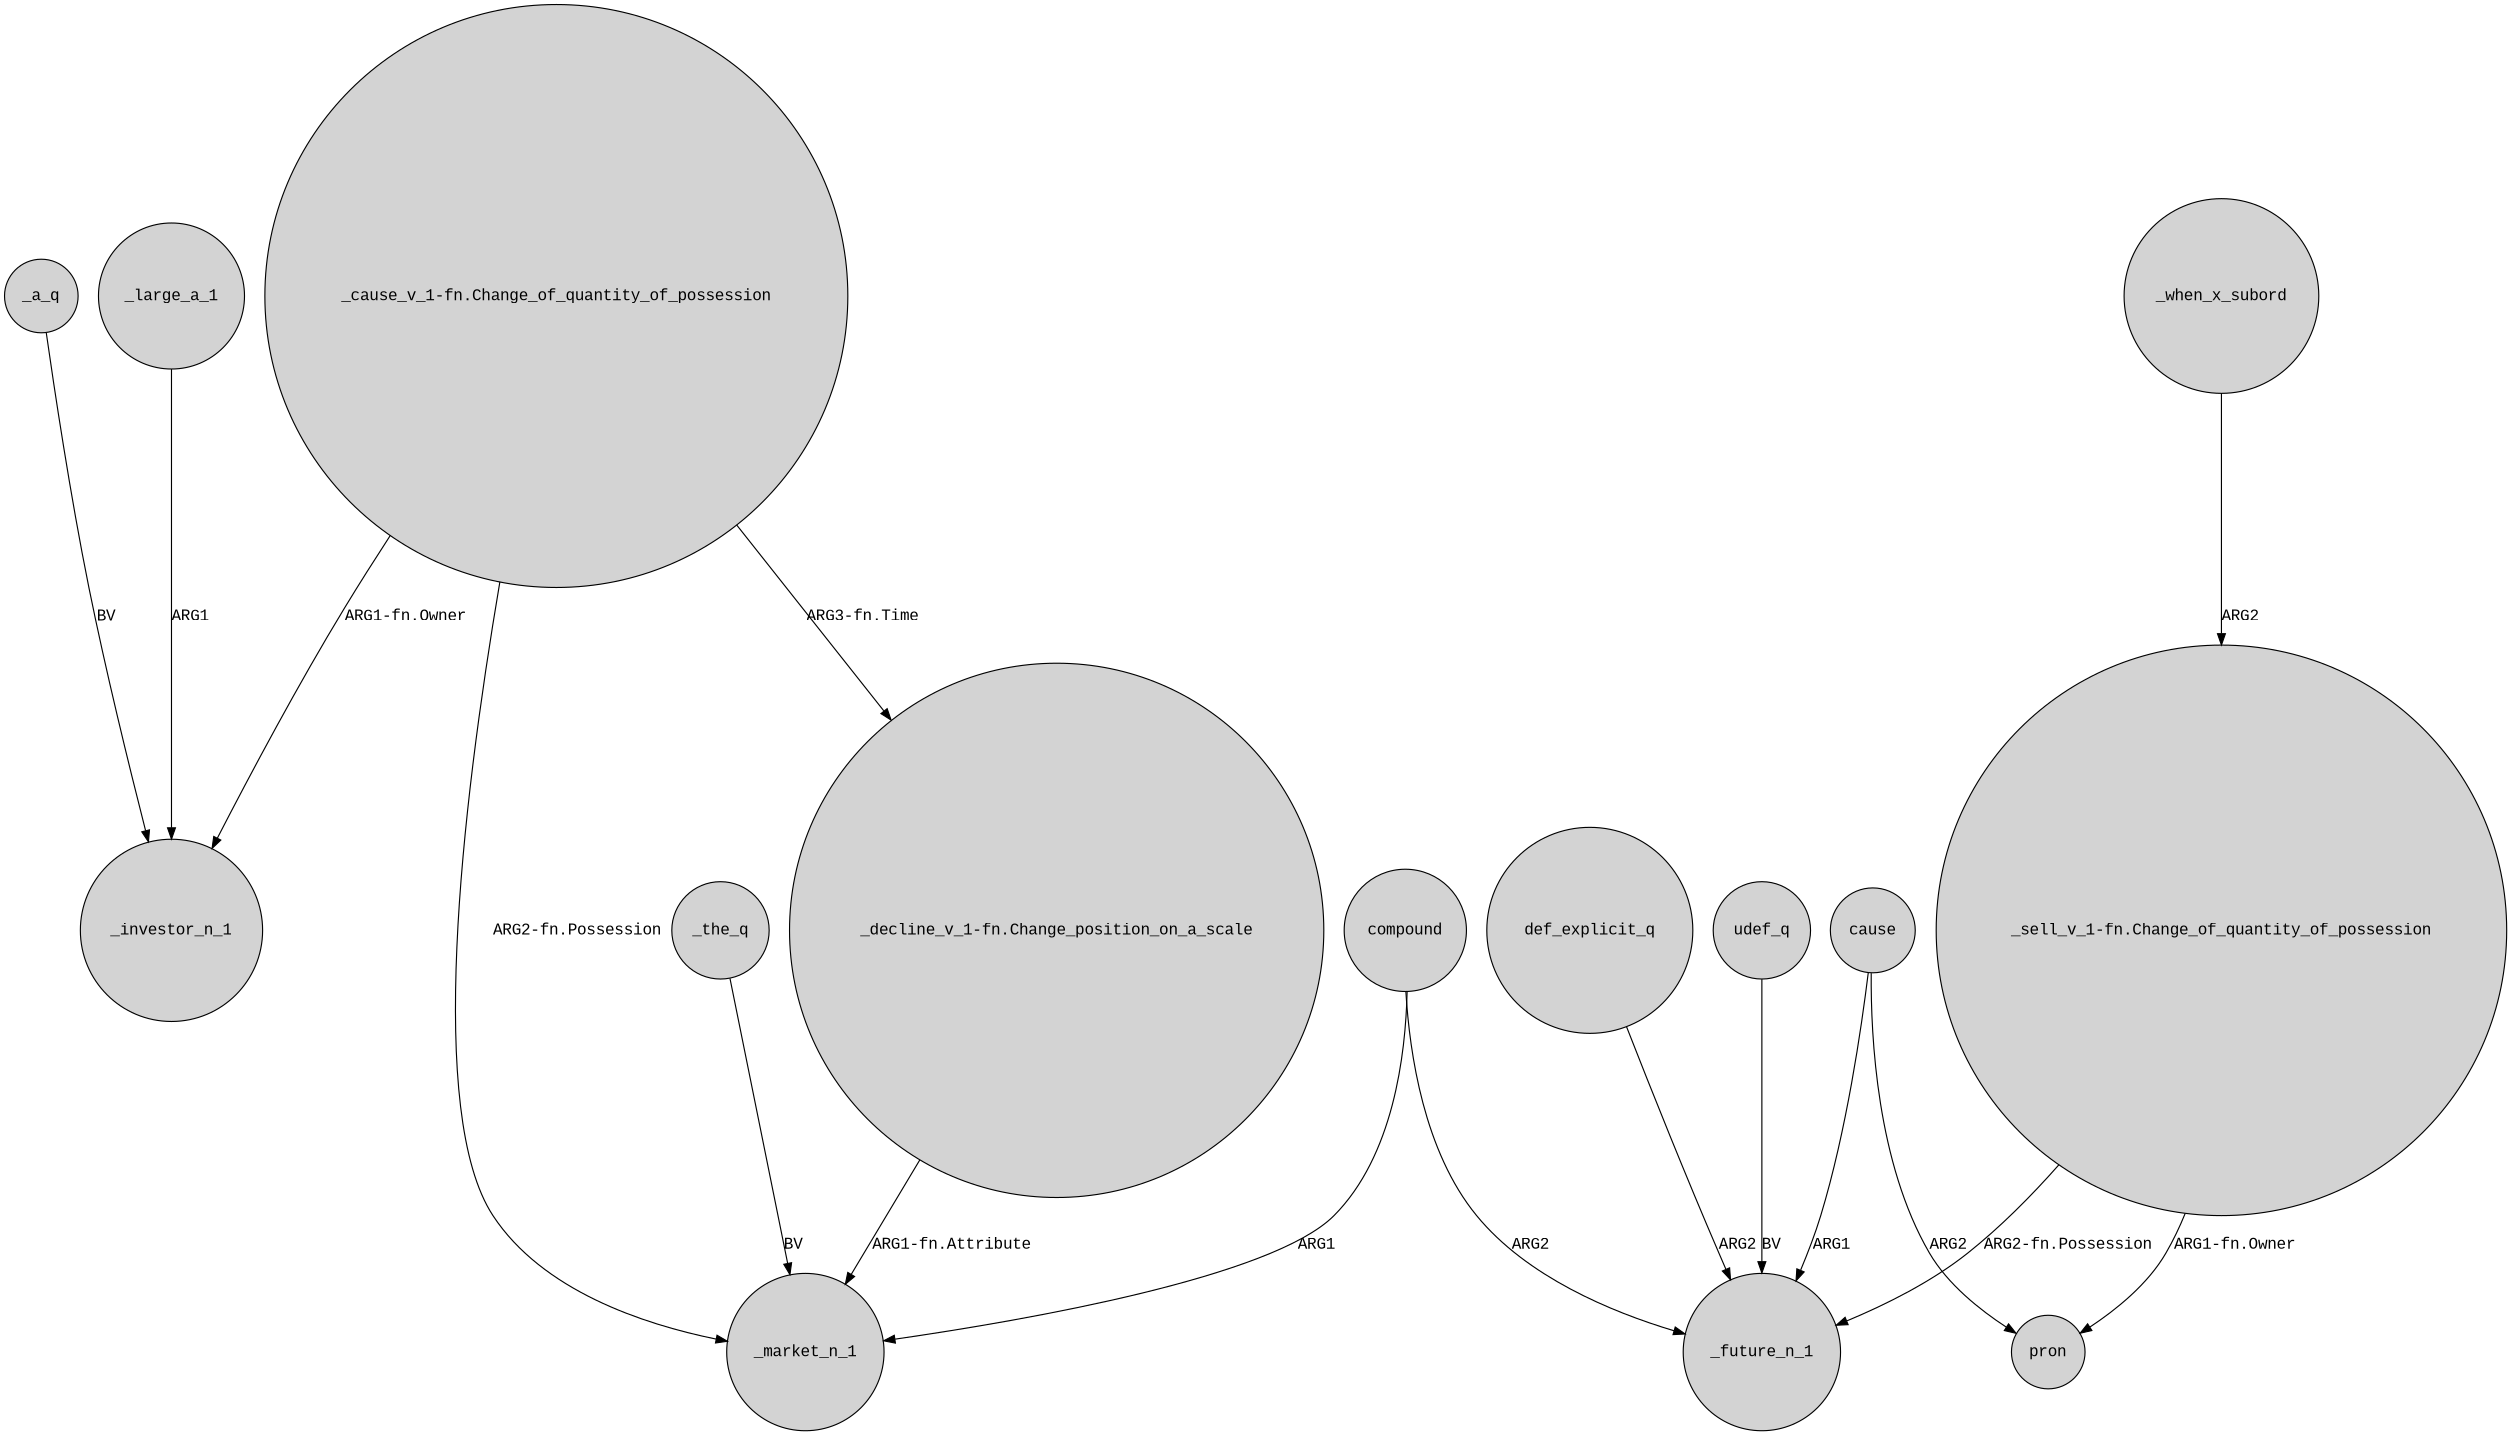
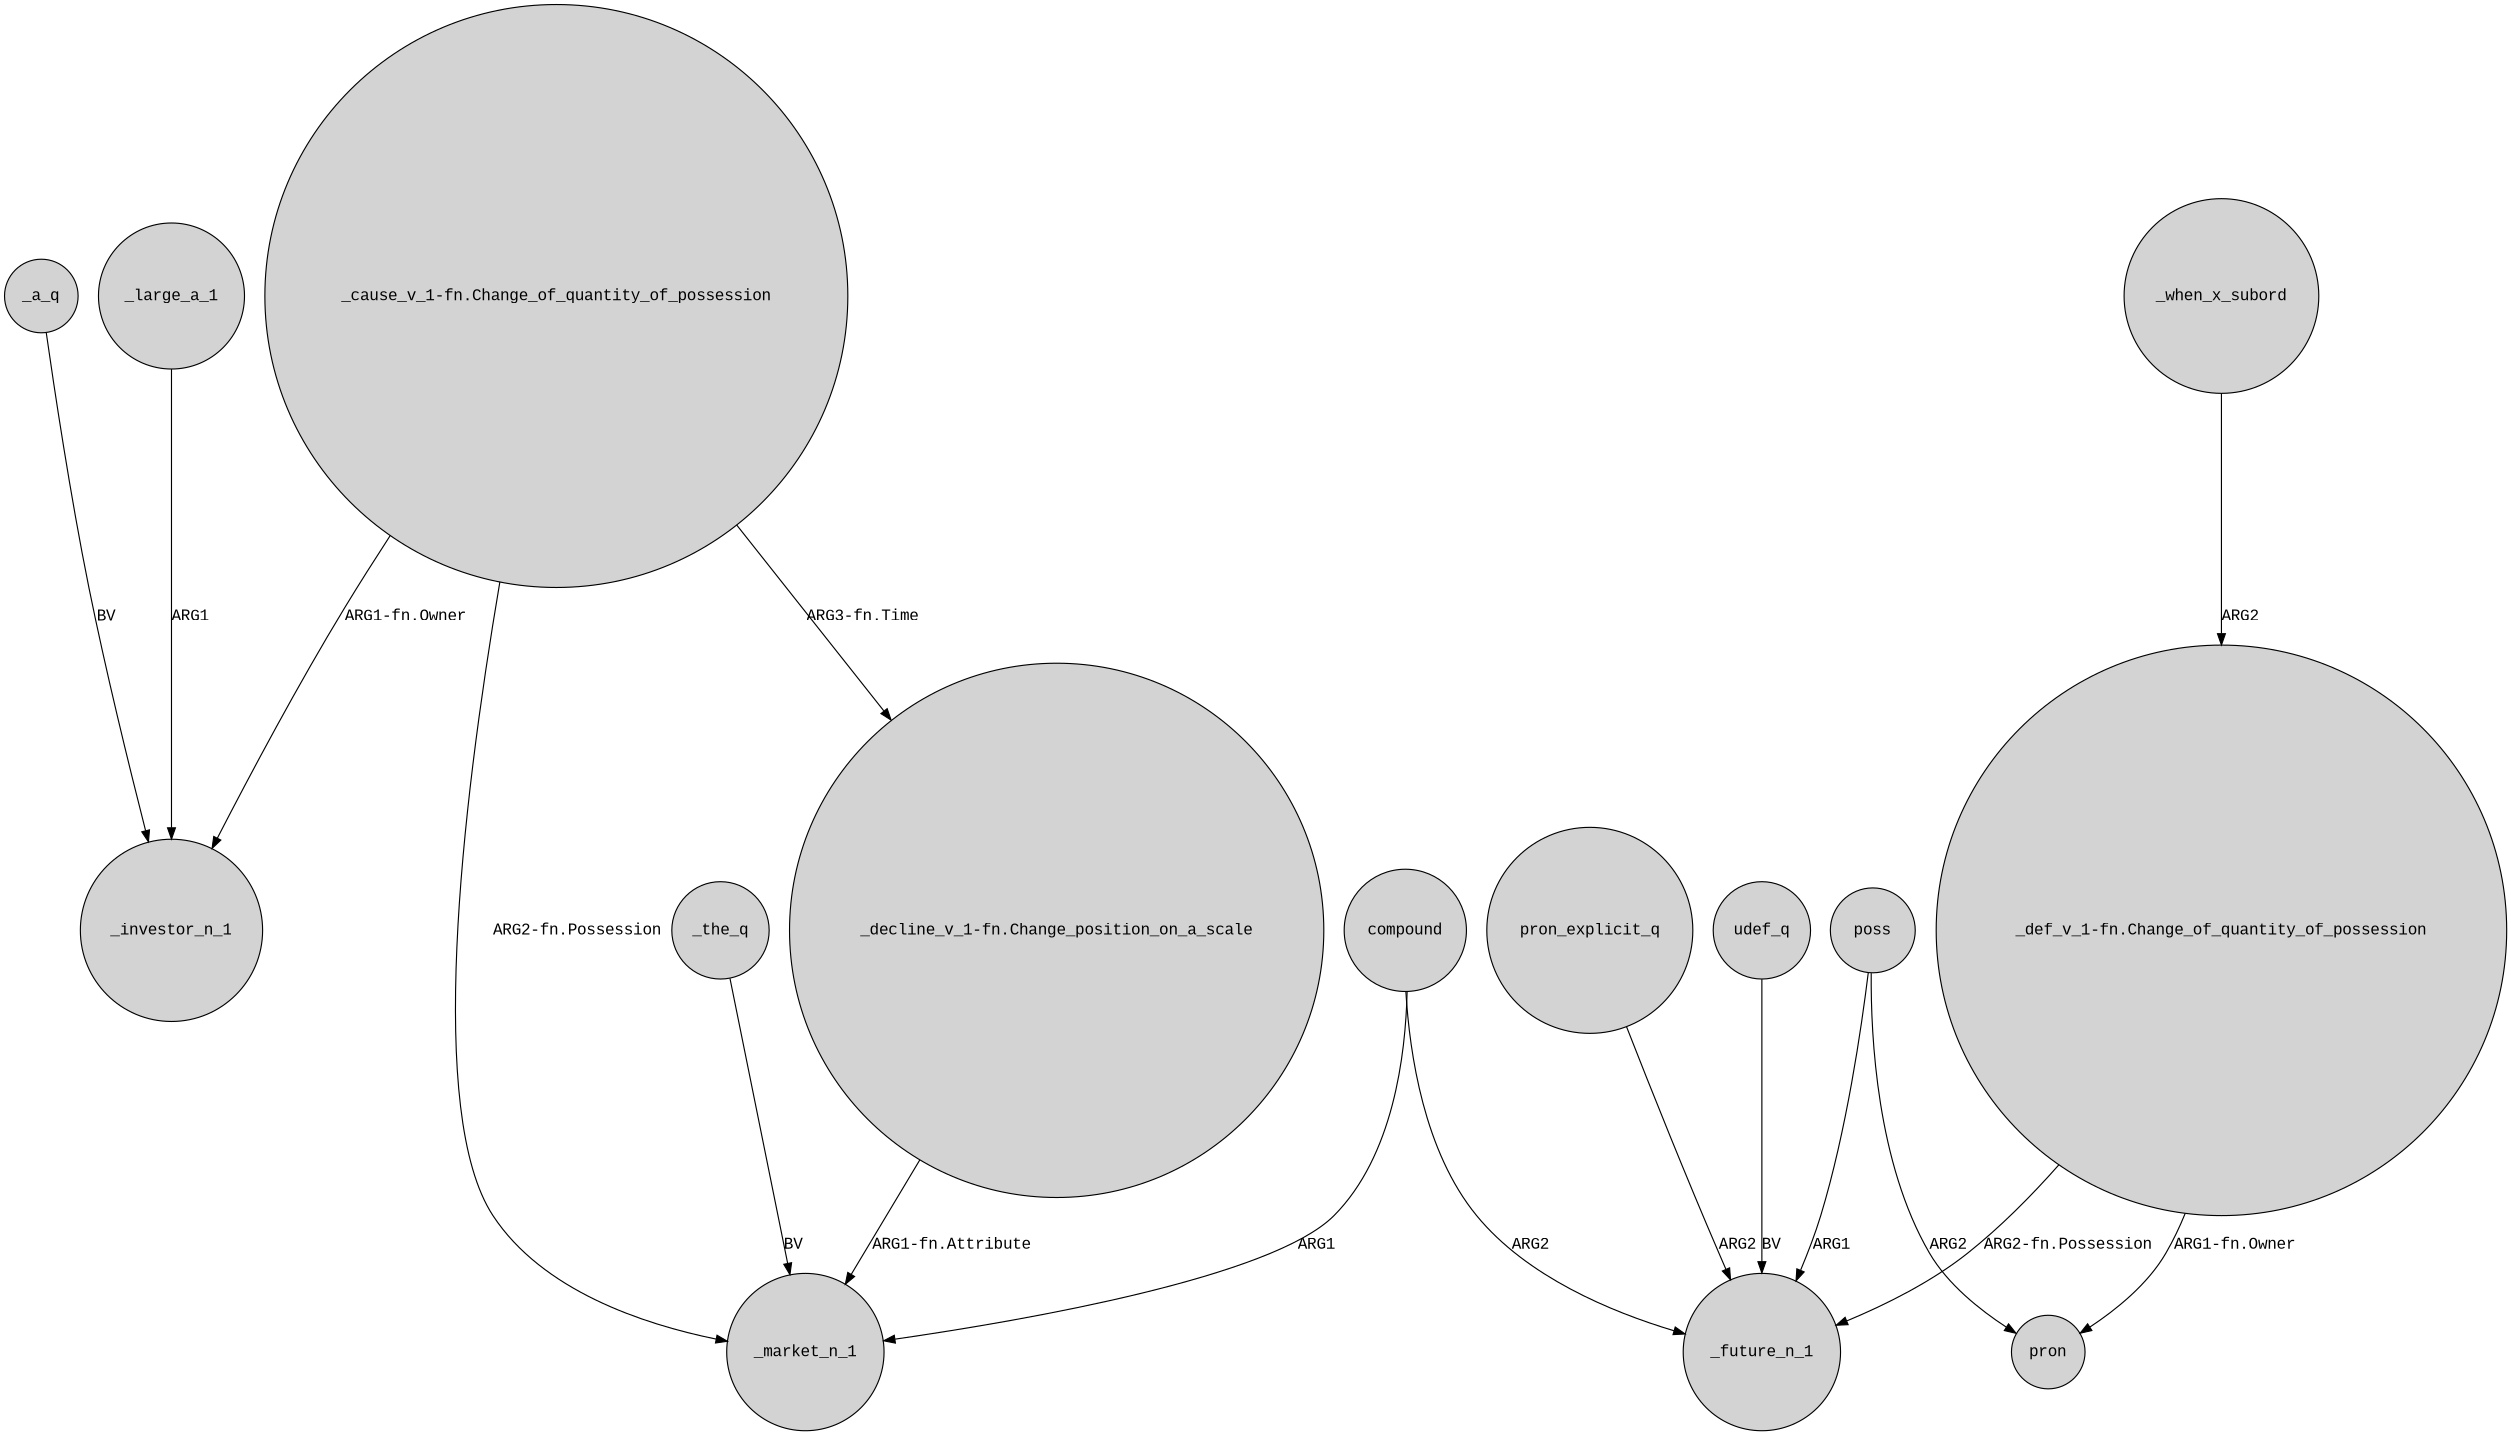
(1590, 930) -> (1590, 930)
(1873, 930) -> (1873, 930)
(2221, 930) -> (2221, 930)
